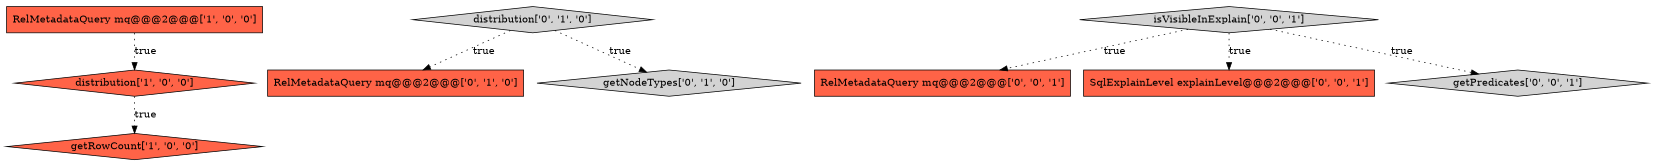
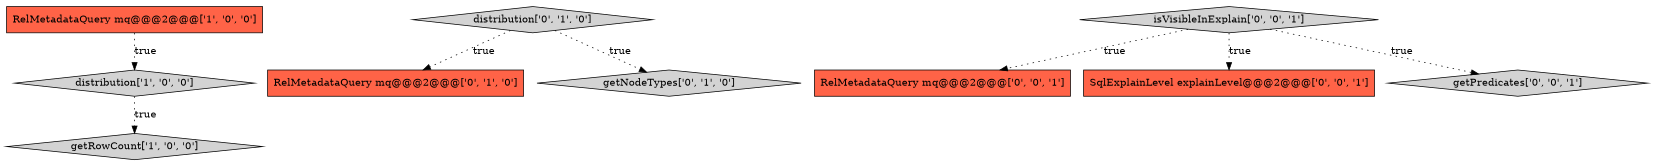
(135, 83) -> (135, 83)
(135, 147) -> (135, 147)
